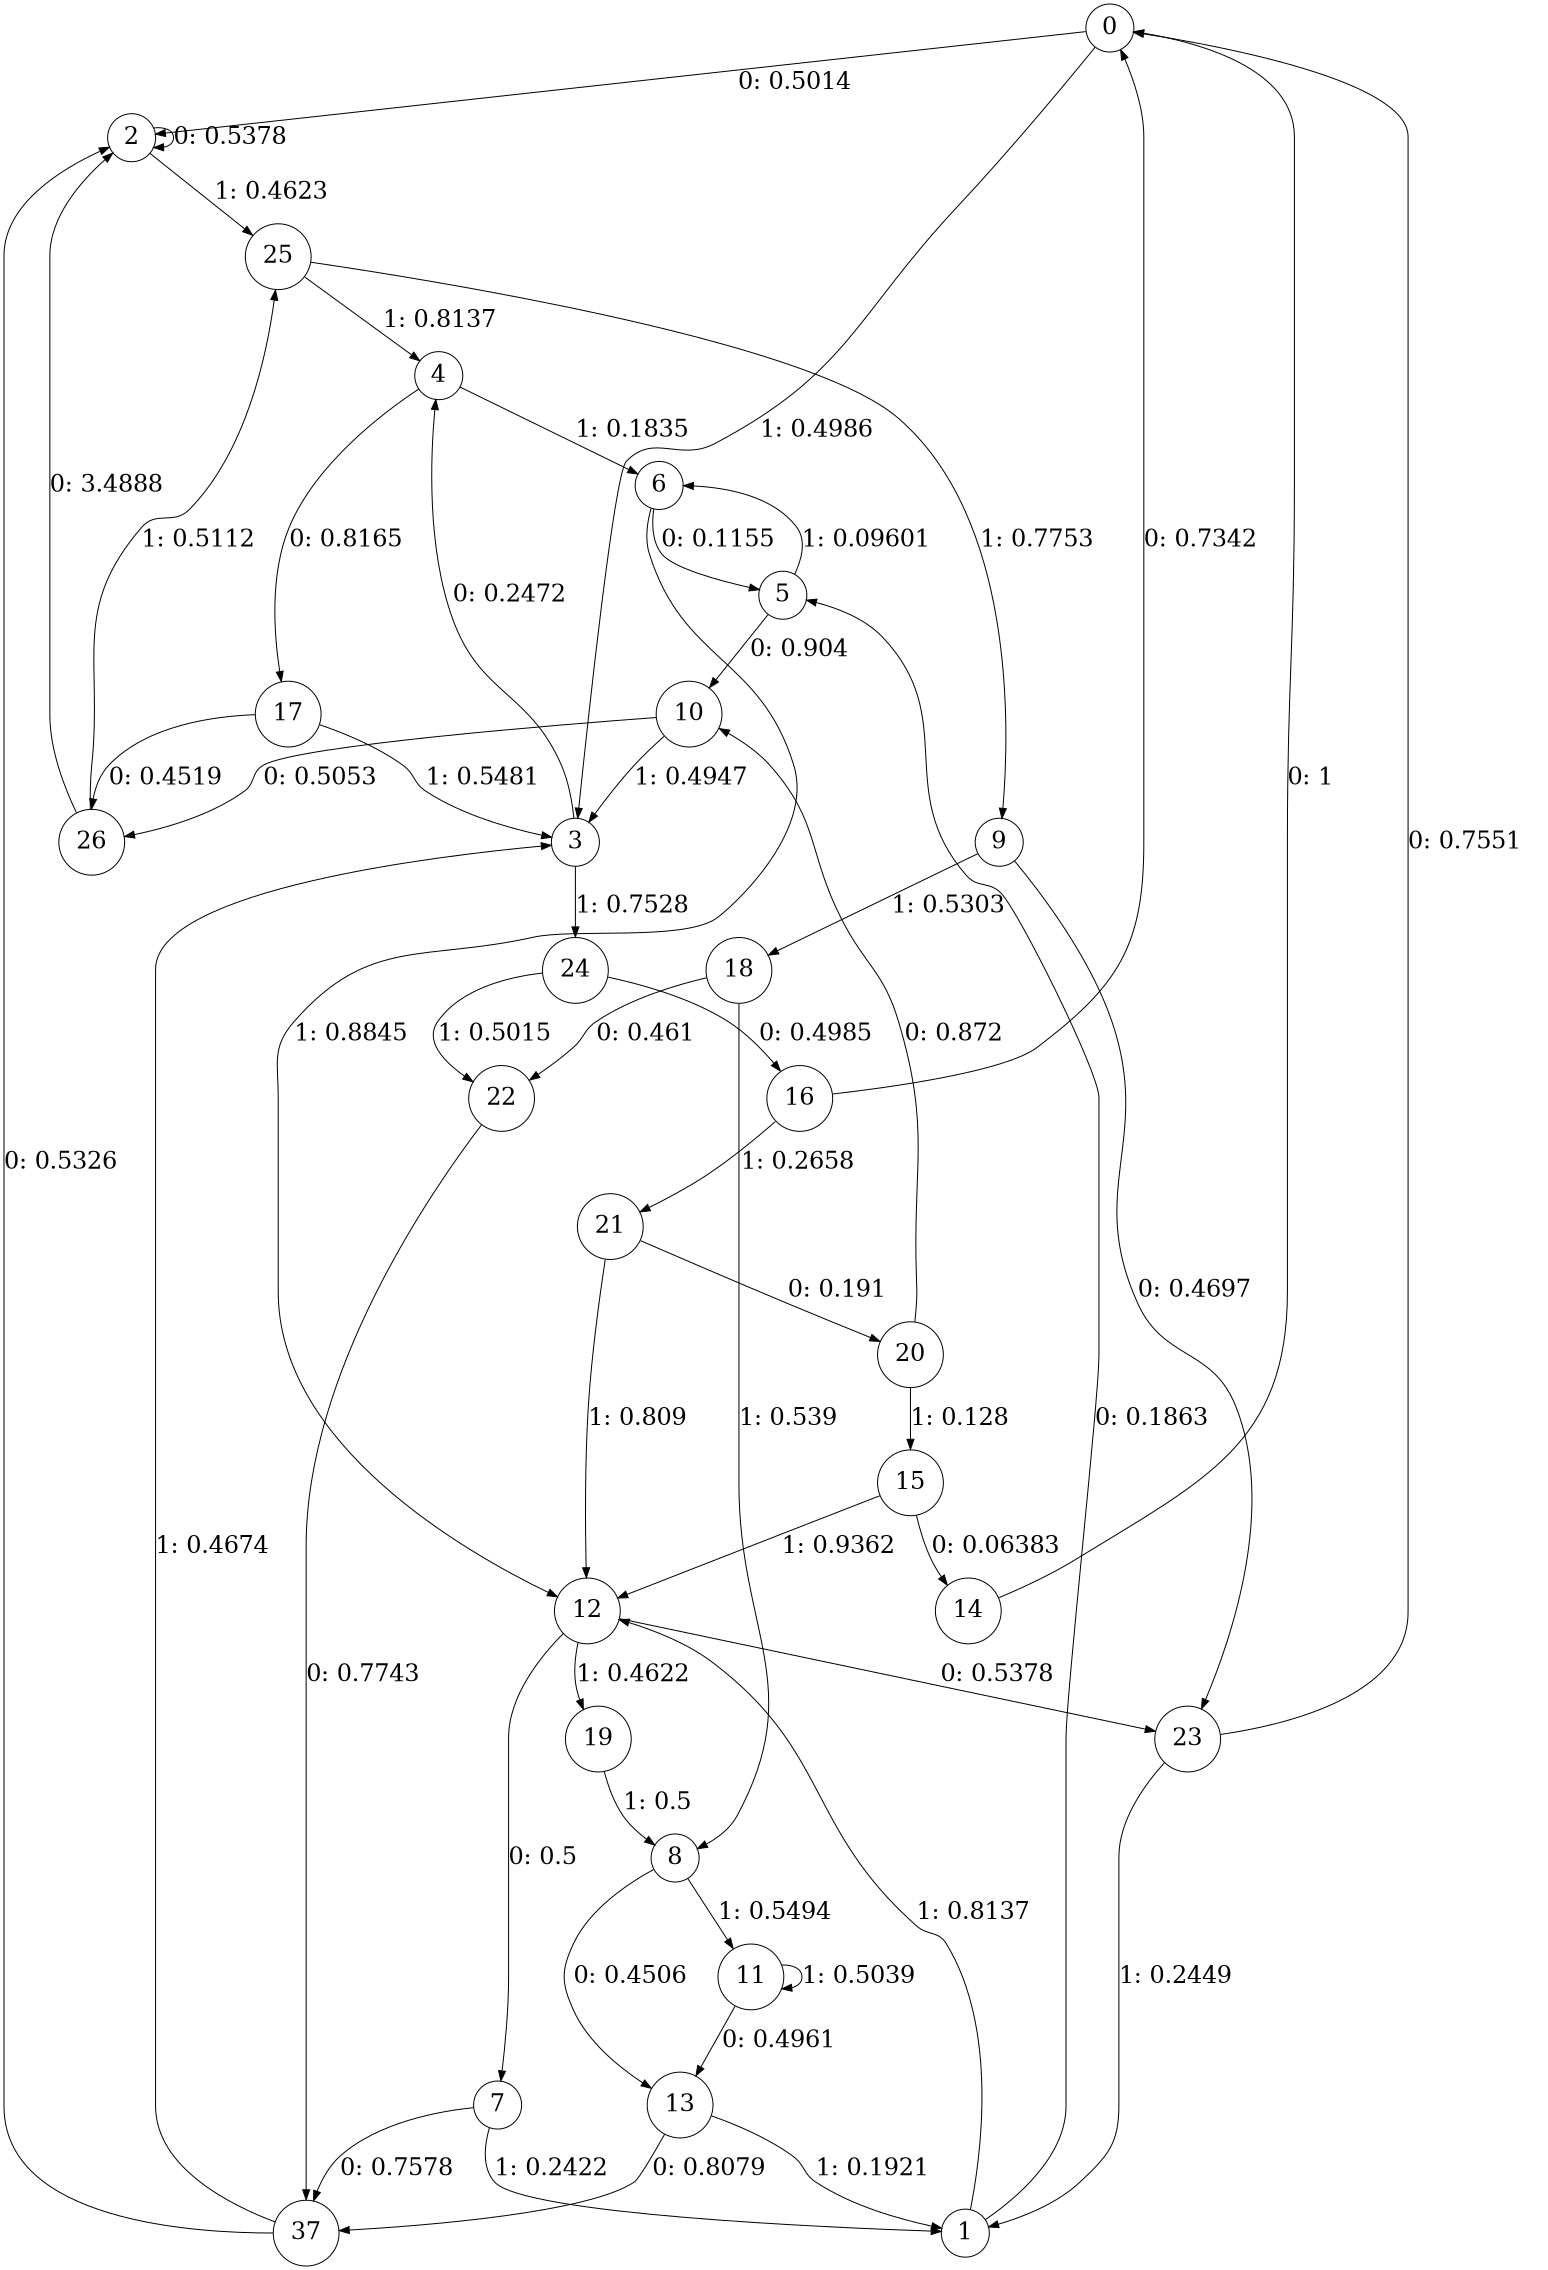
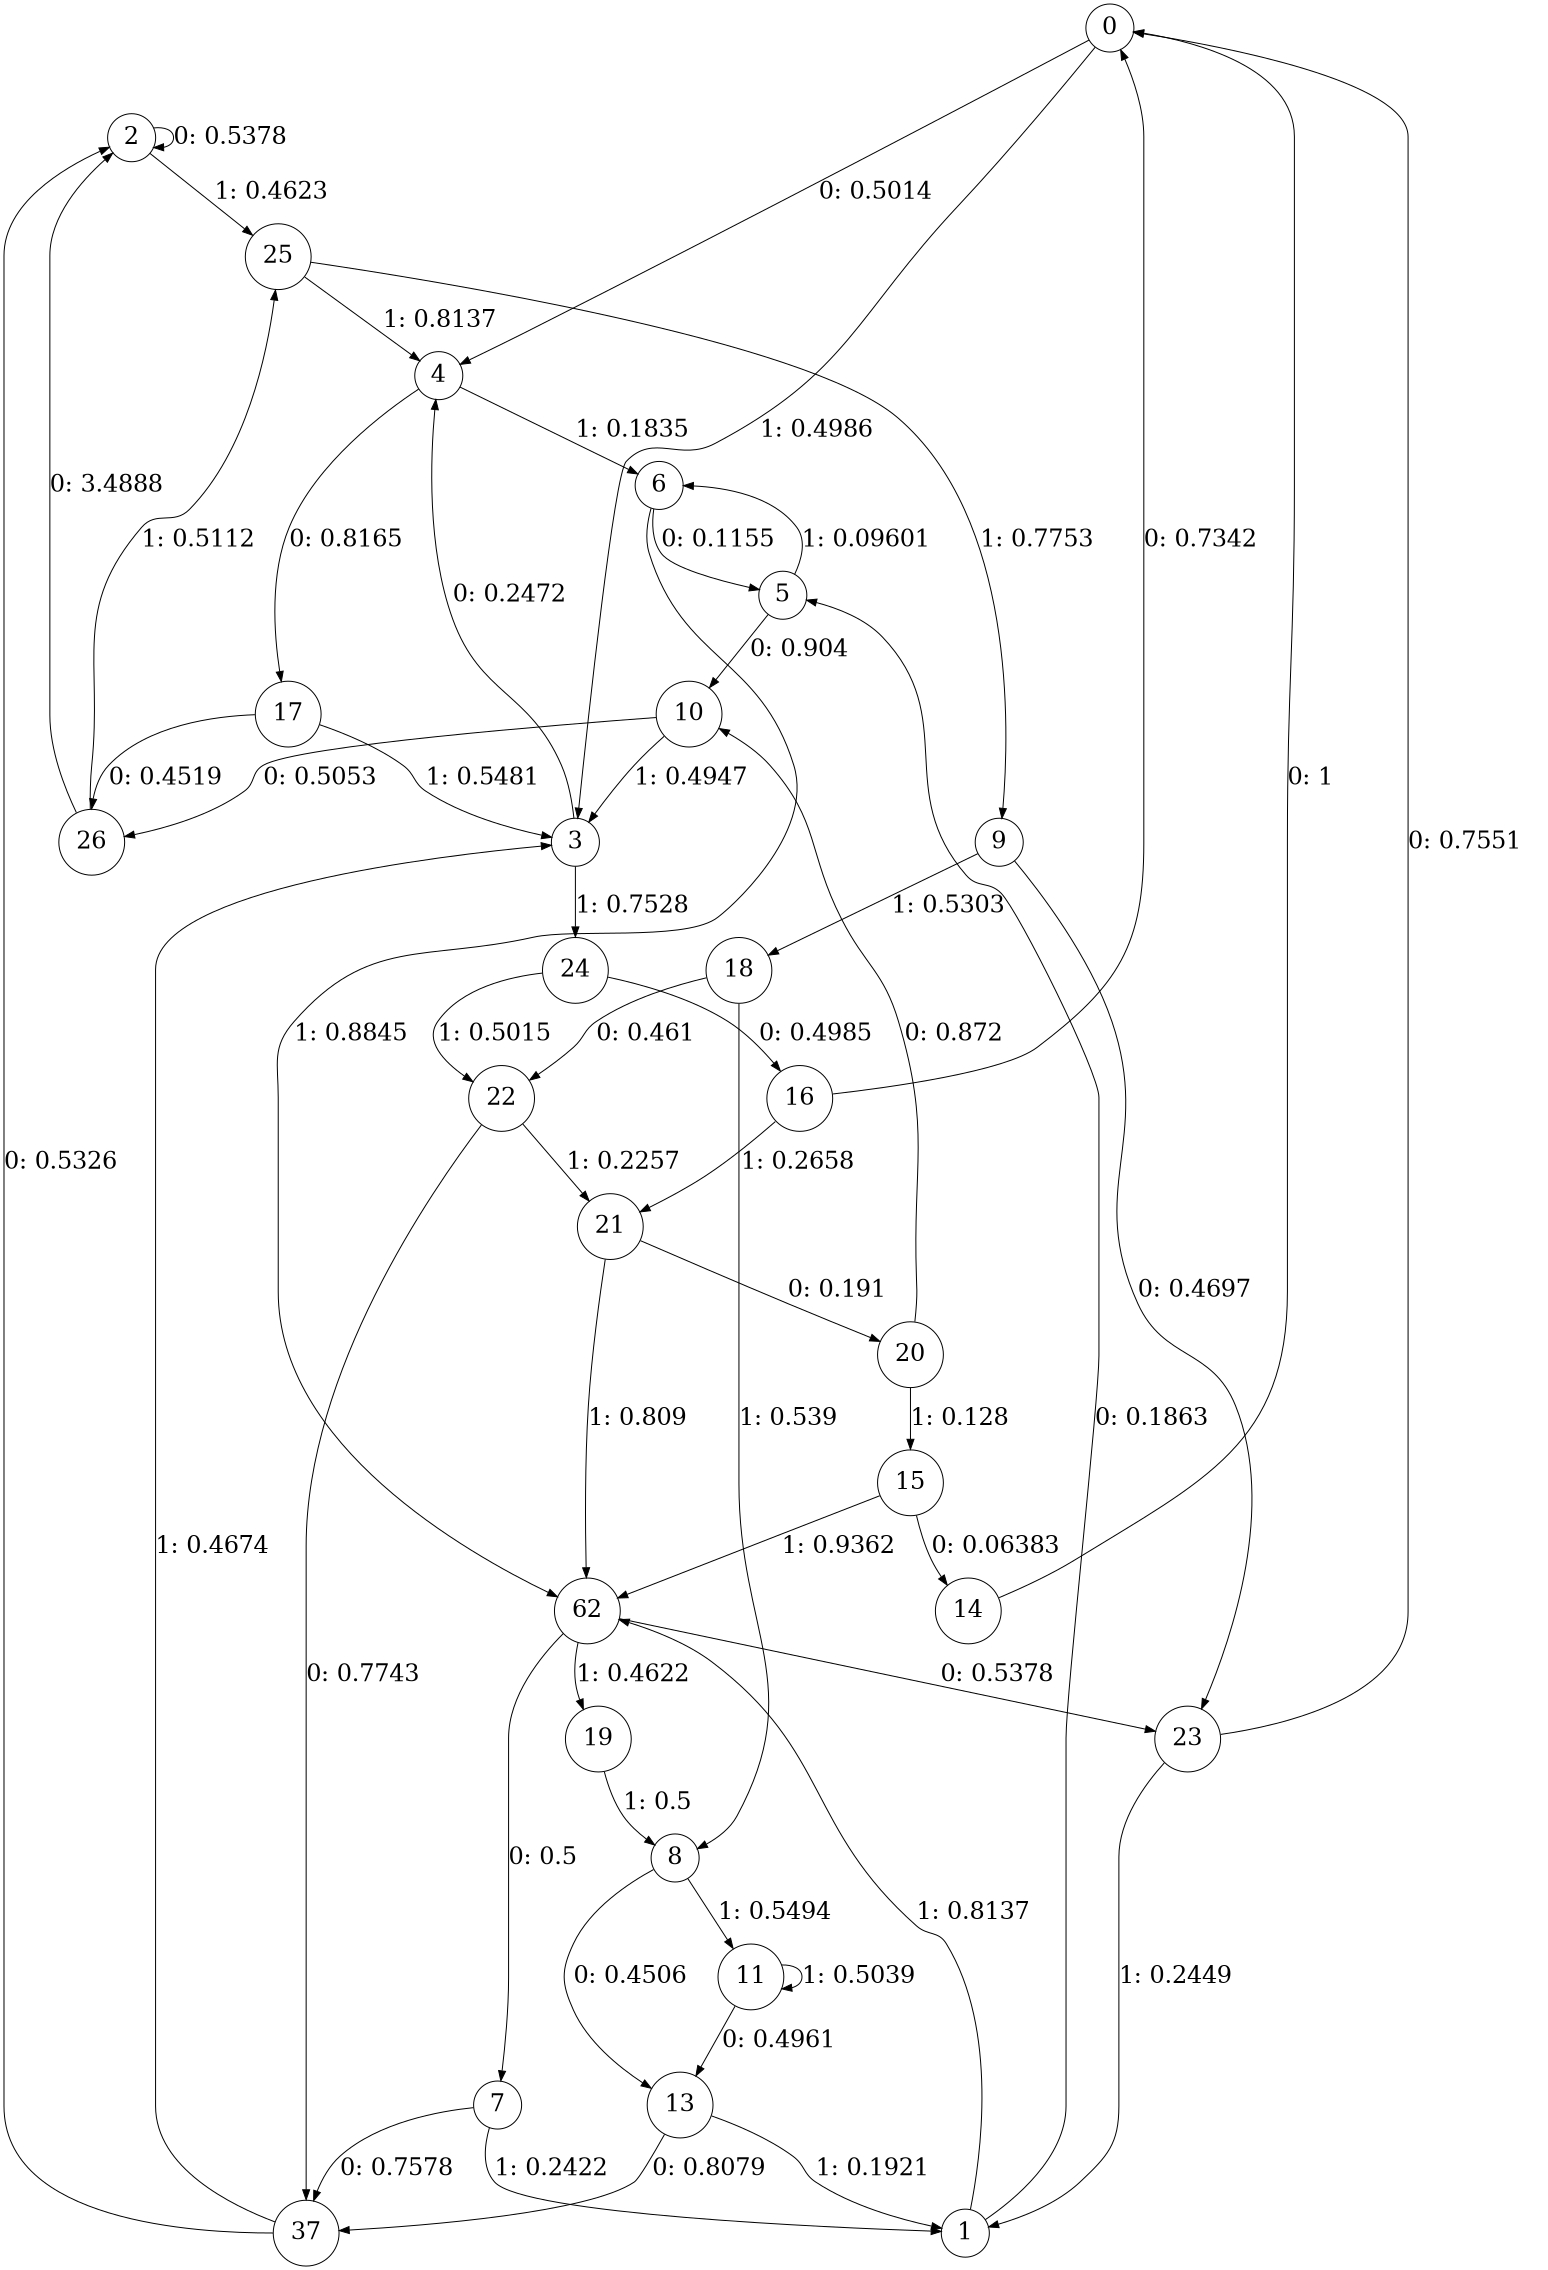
(626, 82) -> (780, 202)
none -> (553, 1159)
(587, 1611) -> (587, 1611)
